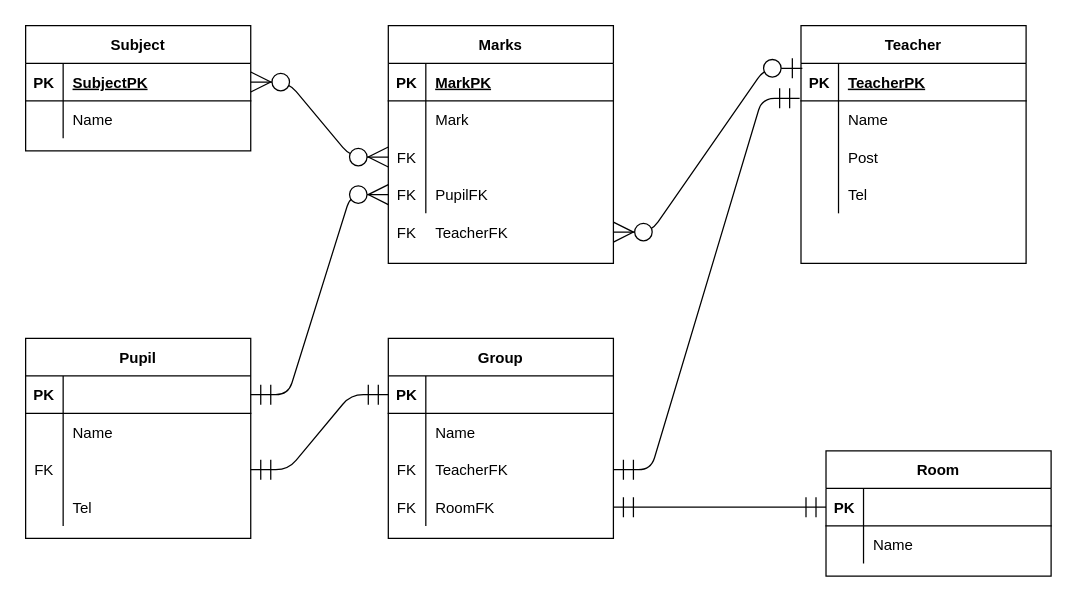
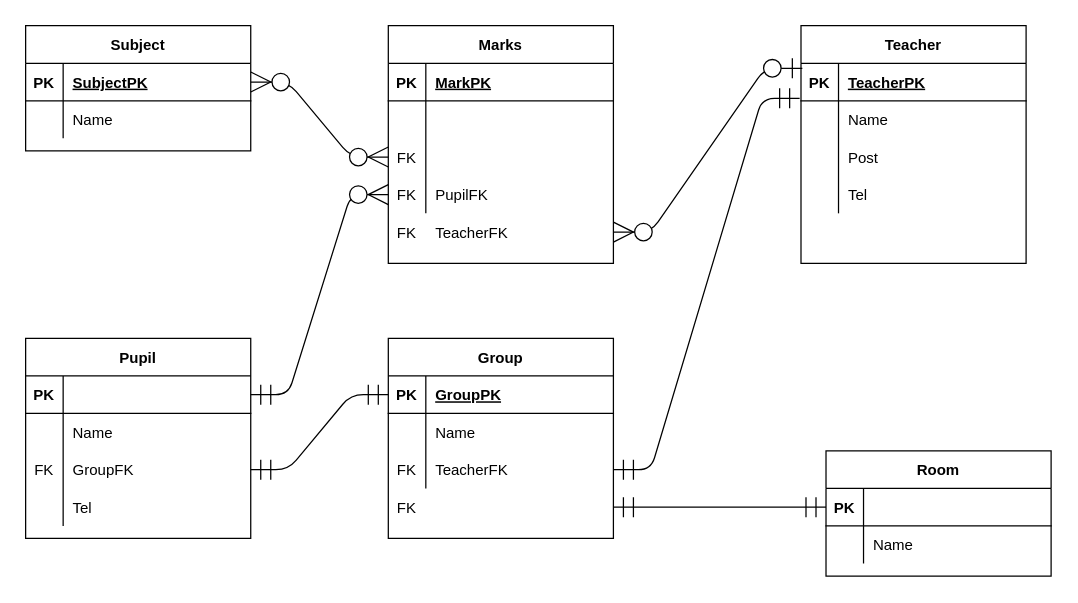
(519, 119) -> none
none -> (519, 394)
none -> (157, 469)
(519, 507) -> none
